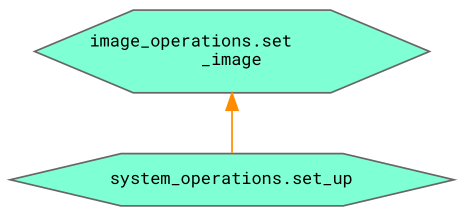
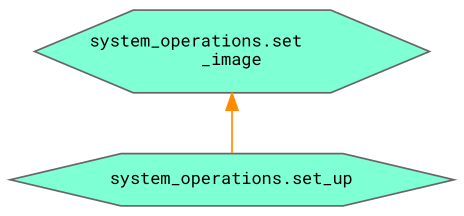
(232, 51) -> (232, 51)
